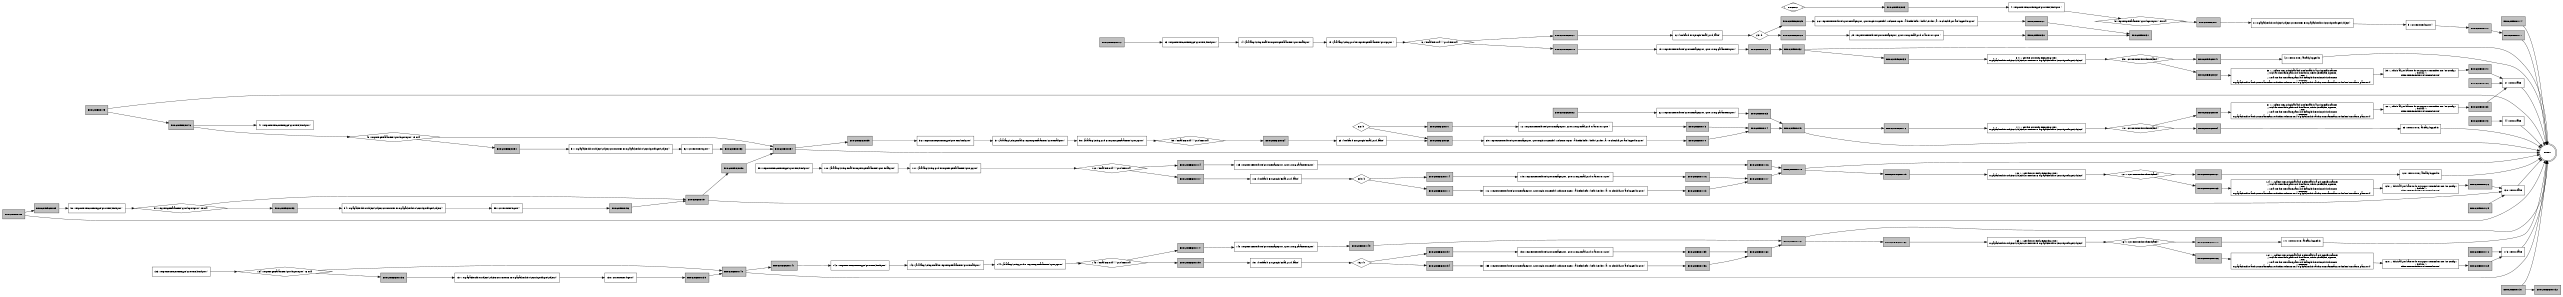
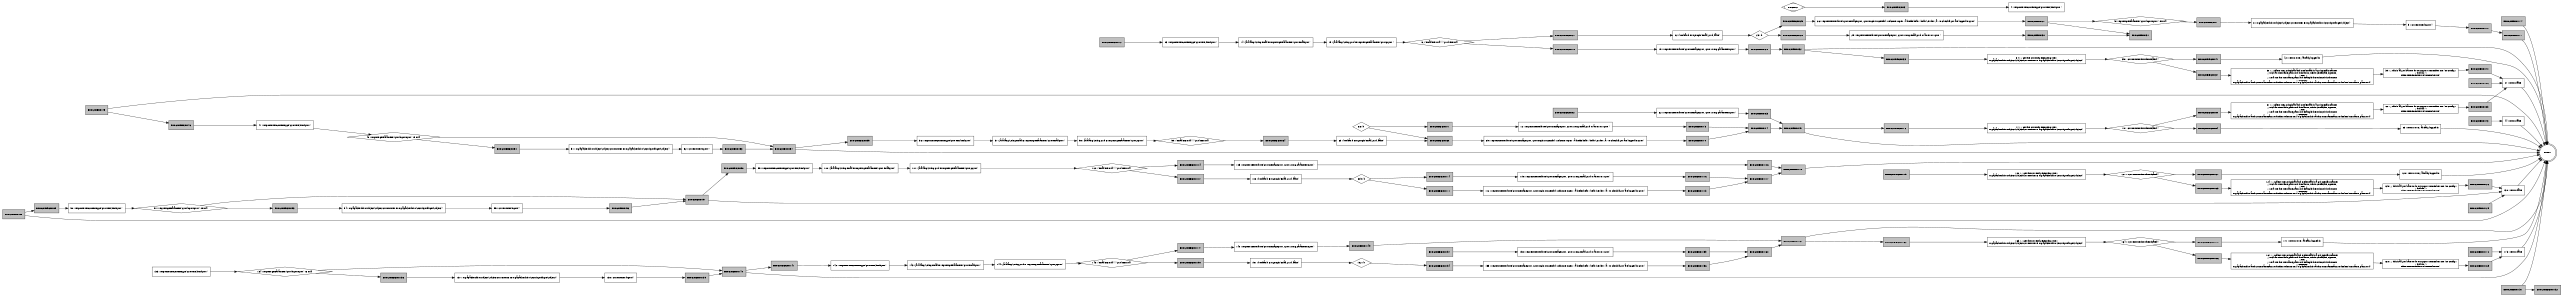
(2091, 15) -> (2070, 21)
(270, 134) -> (341, 131)
(758, 159) -> (750, 168)
(1843, 172) -> none
(1397, 258) -> none
